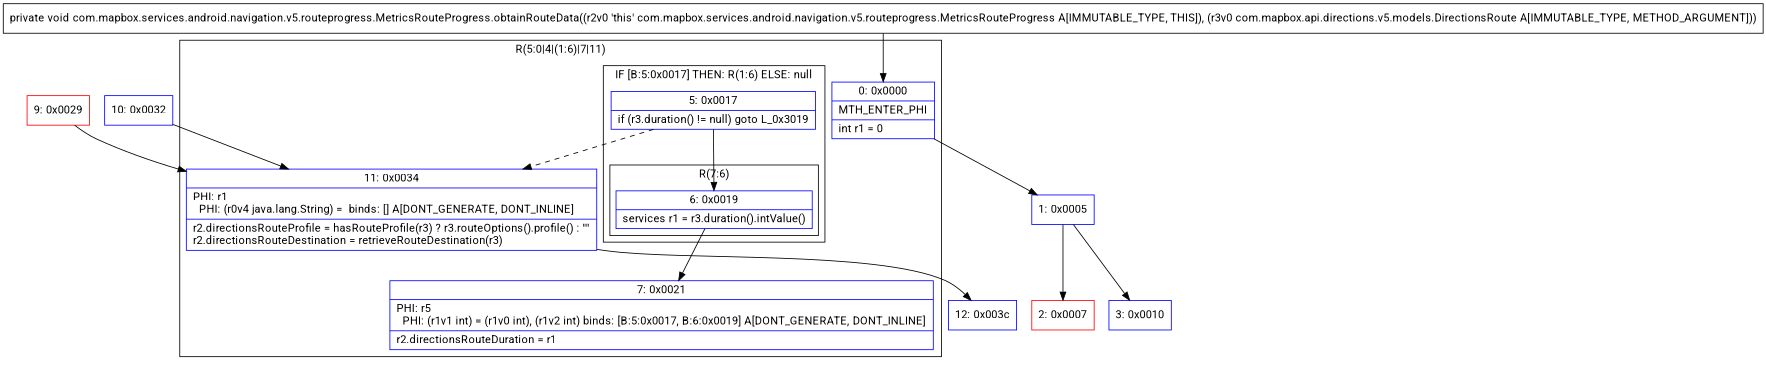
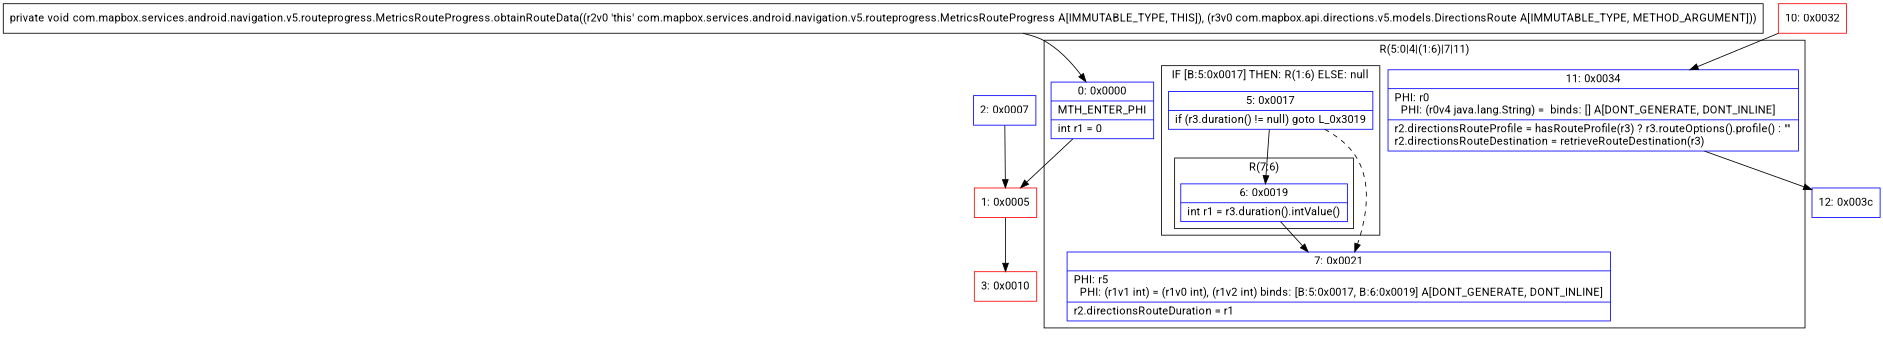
(58, 110) -> none
(139, 110) -> (1812, 18)
(592, 148) -> (1365, 179)
(212, 197) -> (1413, 98)
(1063, 210) -> (1006, 203)
(714, 219) -> (1264, 212)
(1063, 258) -> (1005, 153)
(1063, 315) -> (1005, 110)
(1140, 315) -> (1006, 286)
